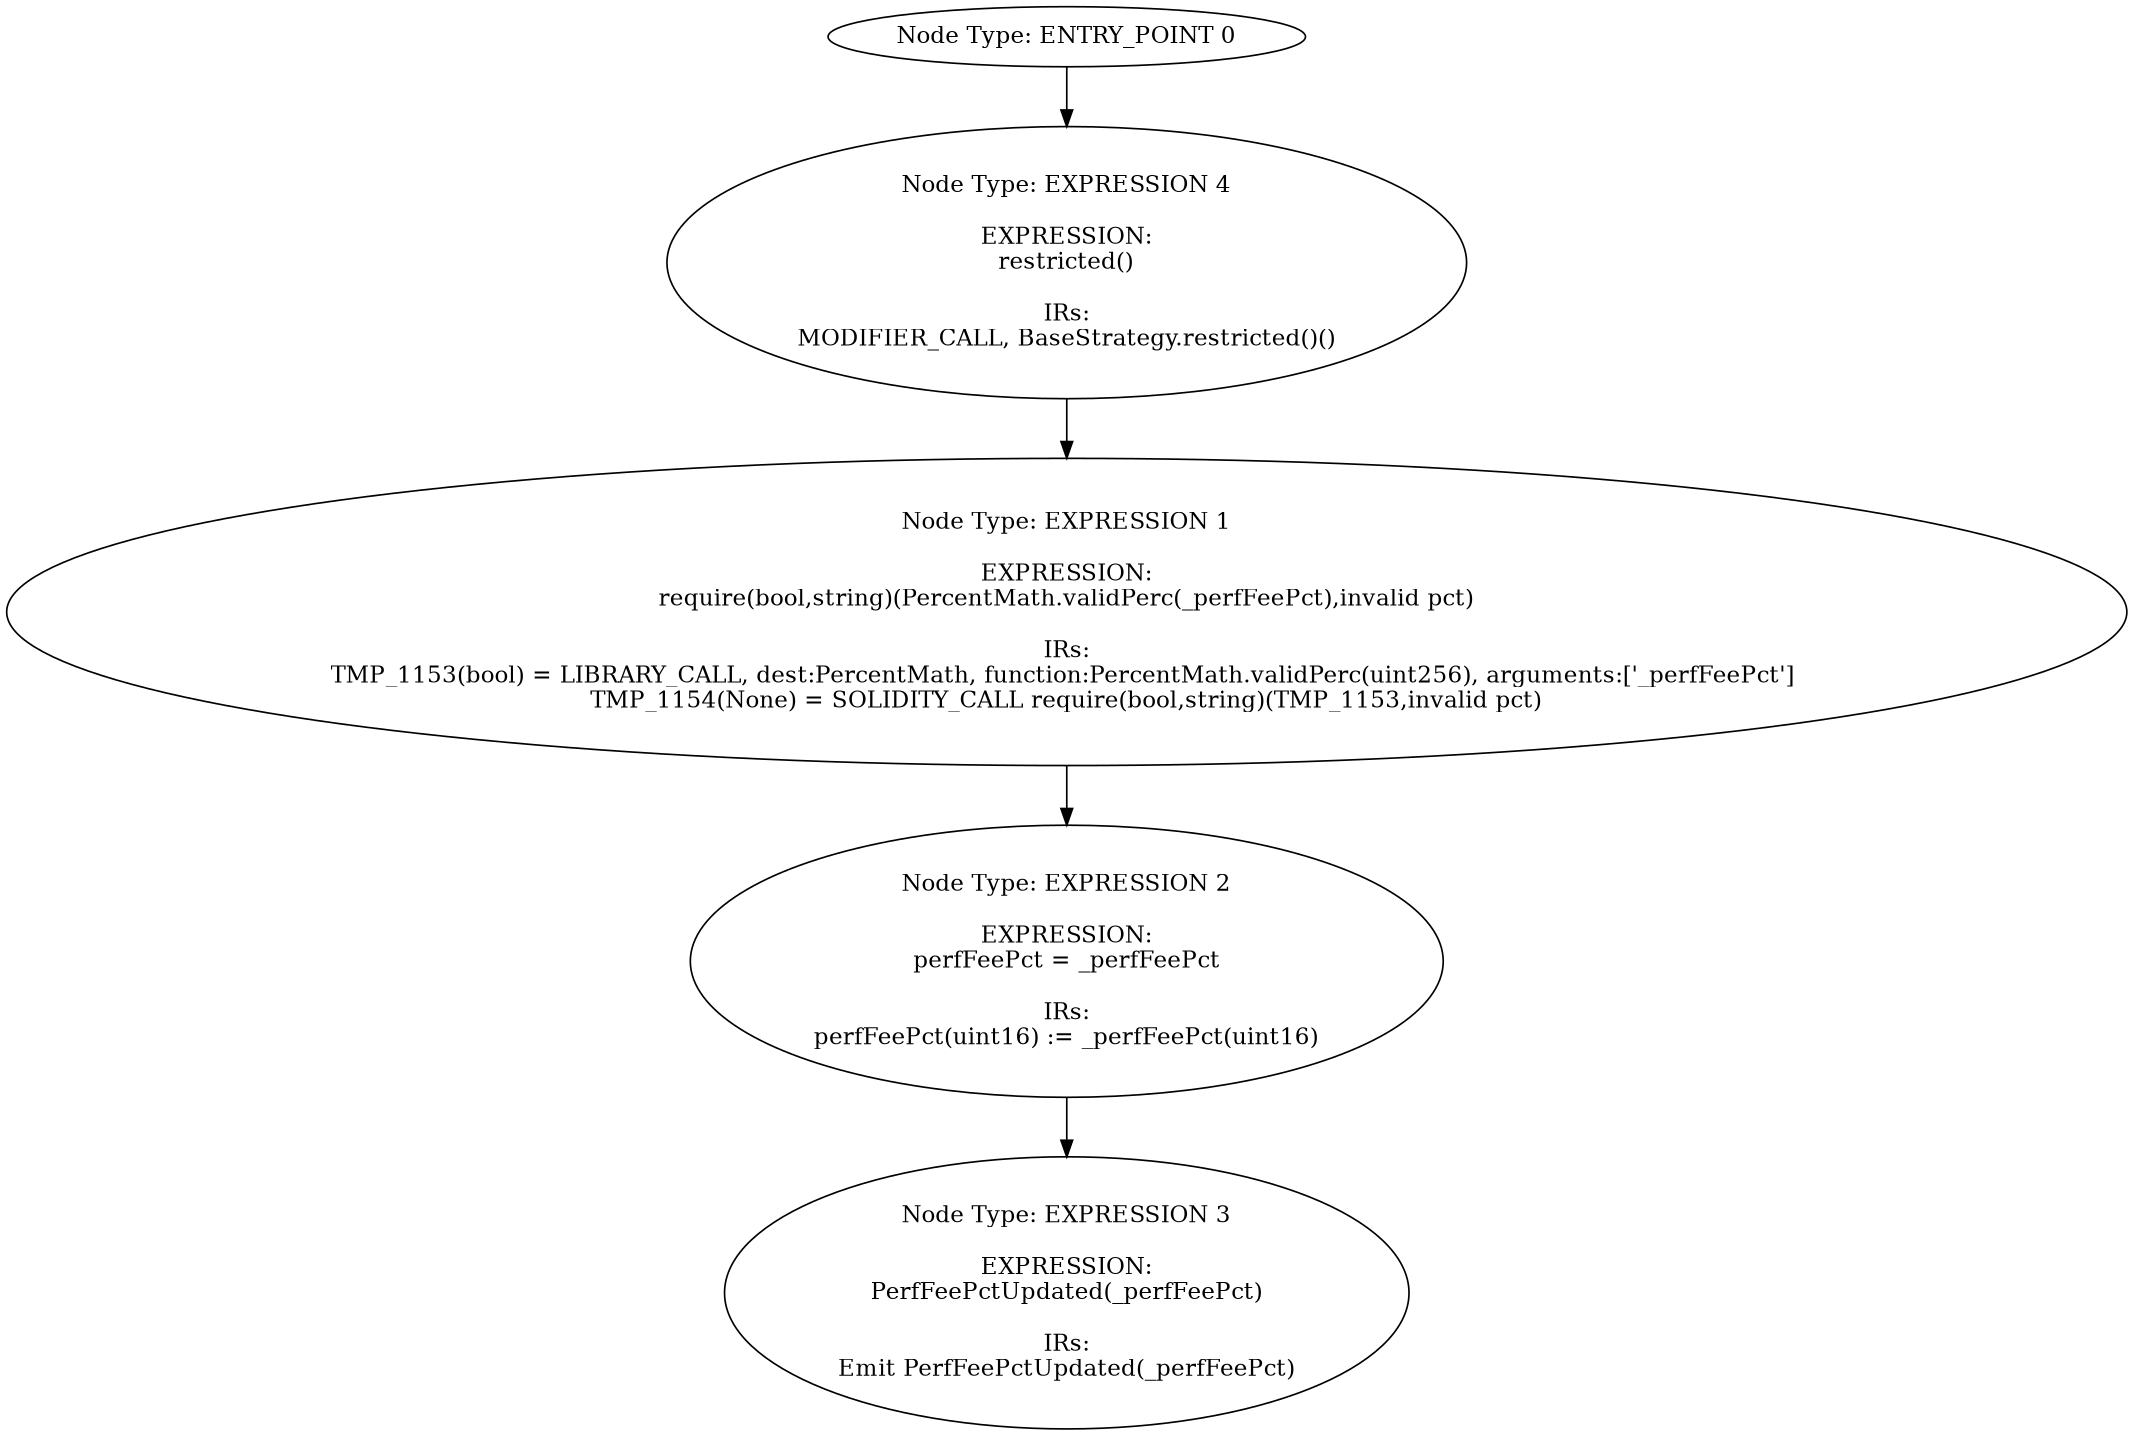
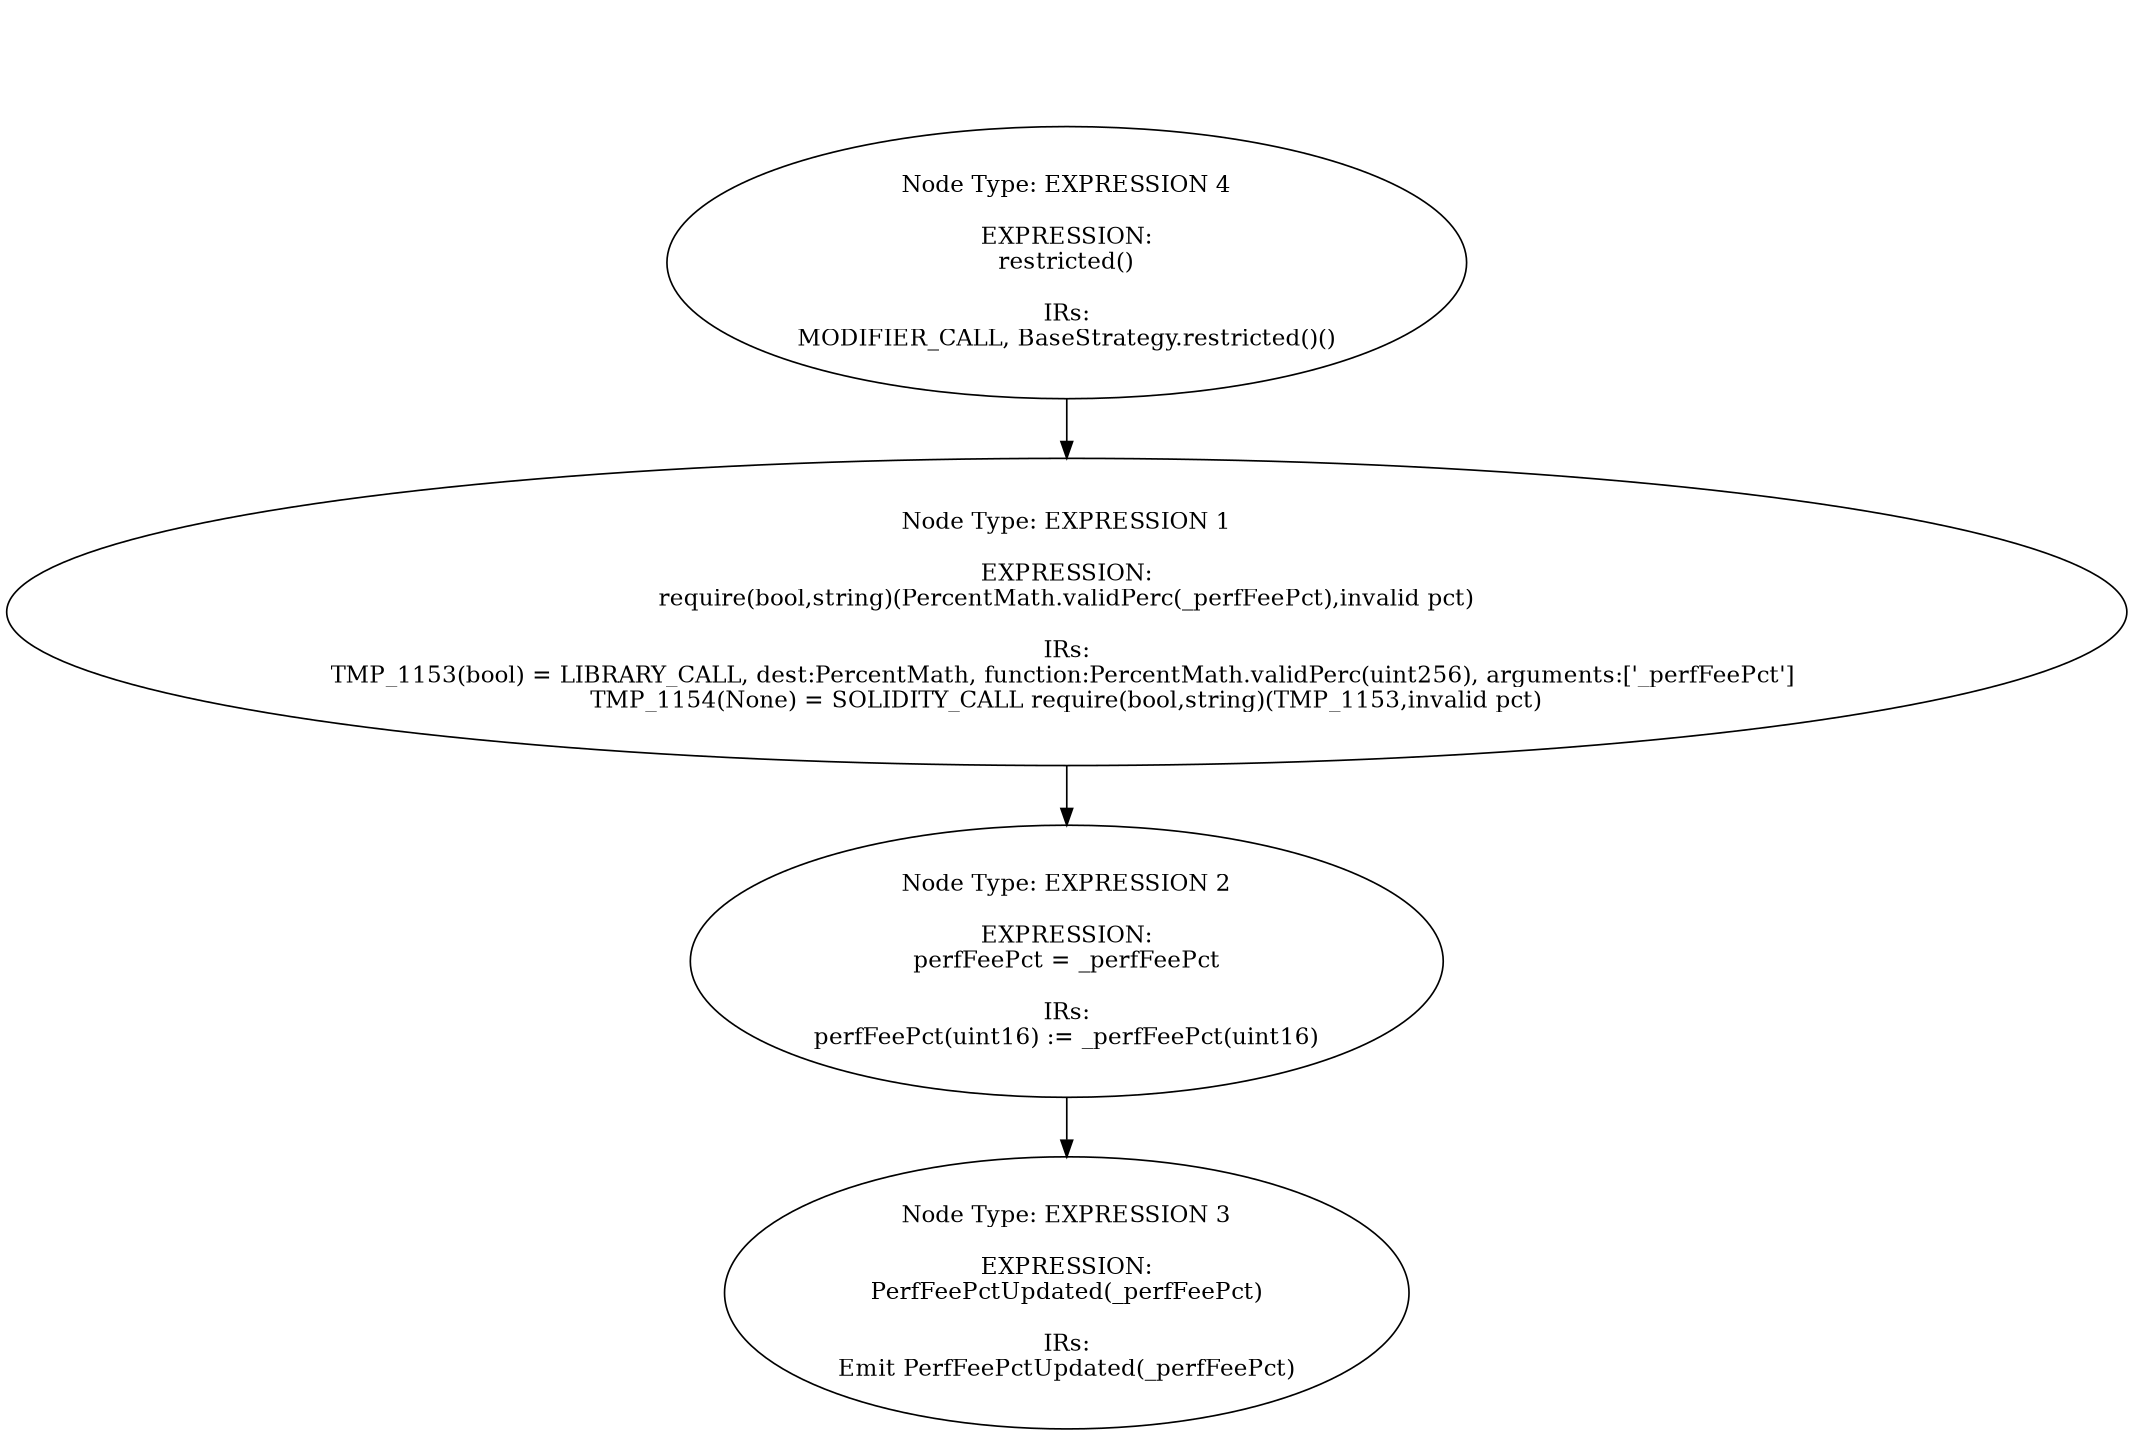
(1067, 37) -> none
